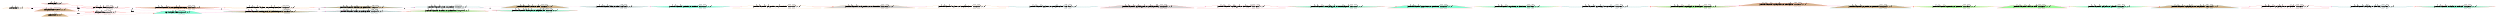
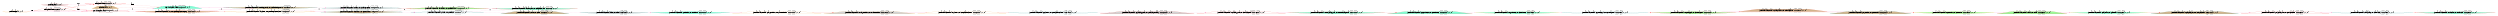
(55, 10) -> (55, 10)
(79, 14) -> (78, 4)
